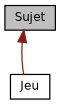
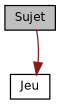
(22, 59) -> (38, 46)
